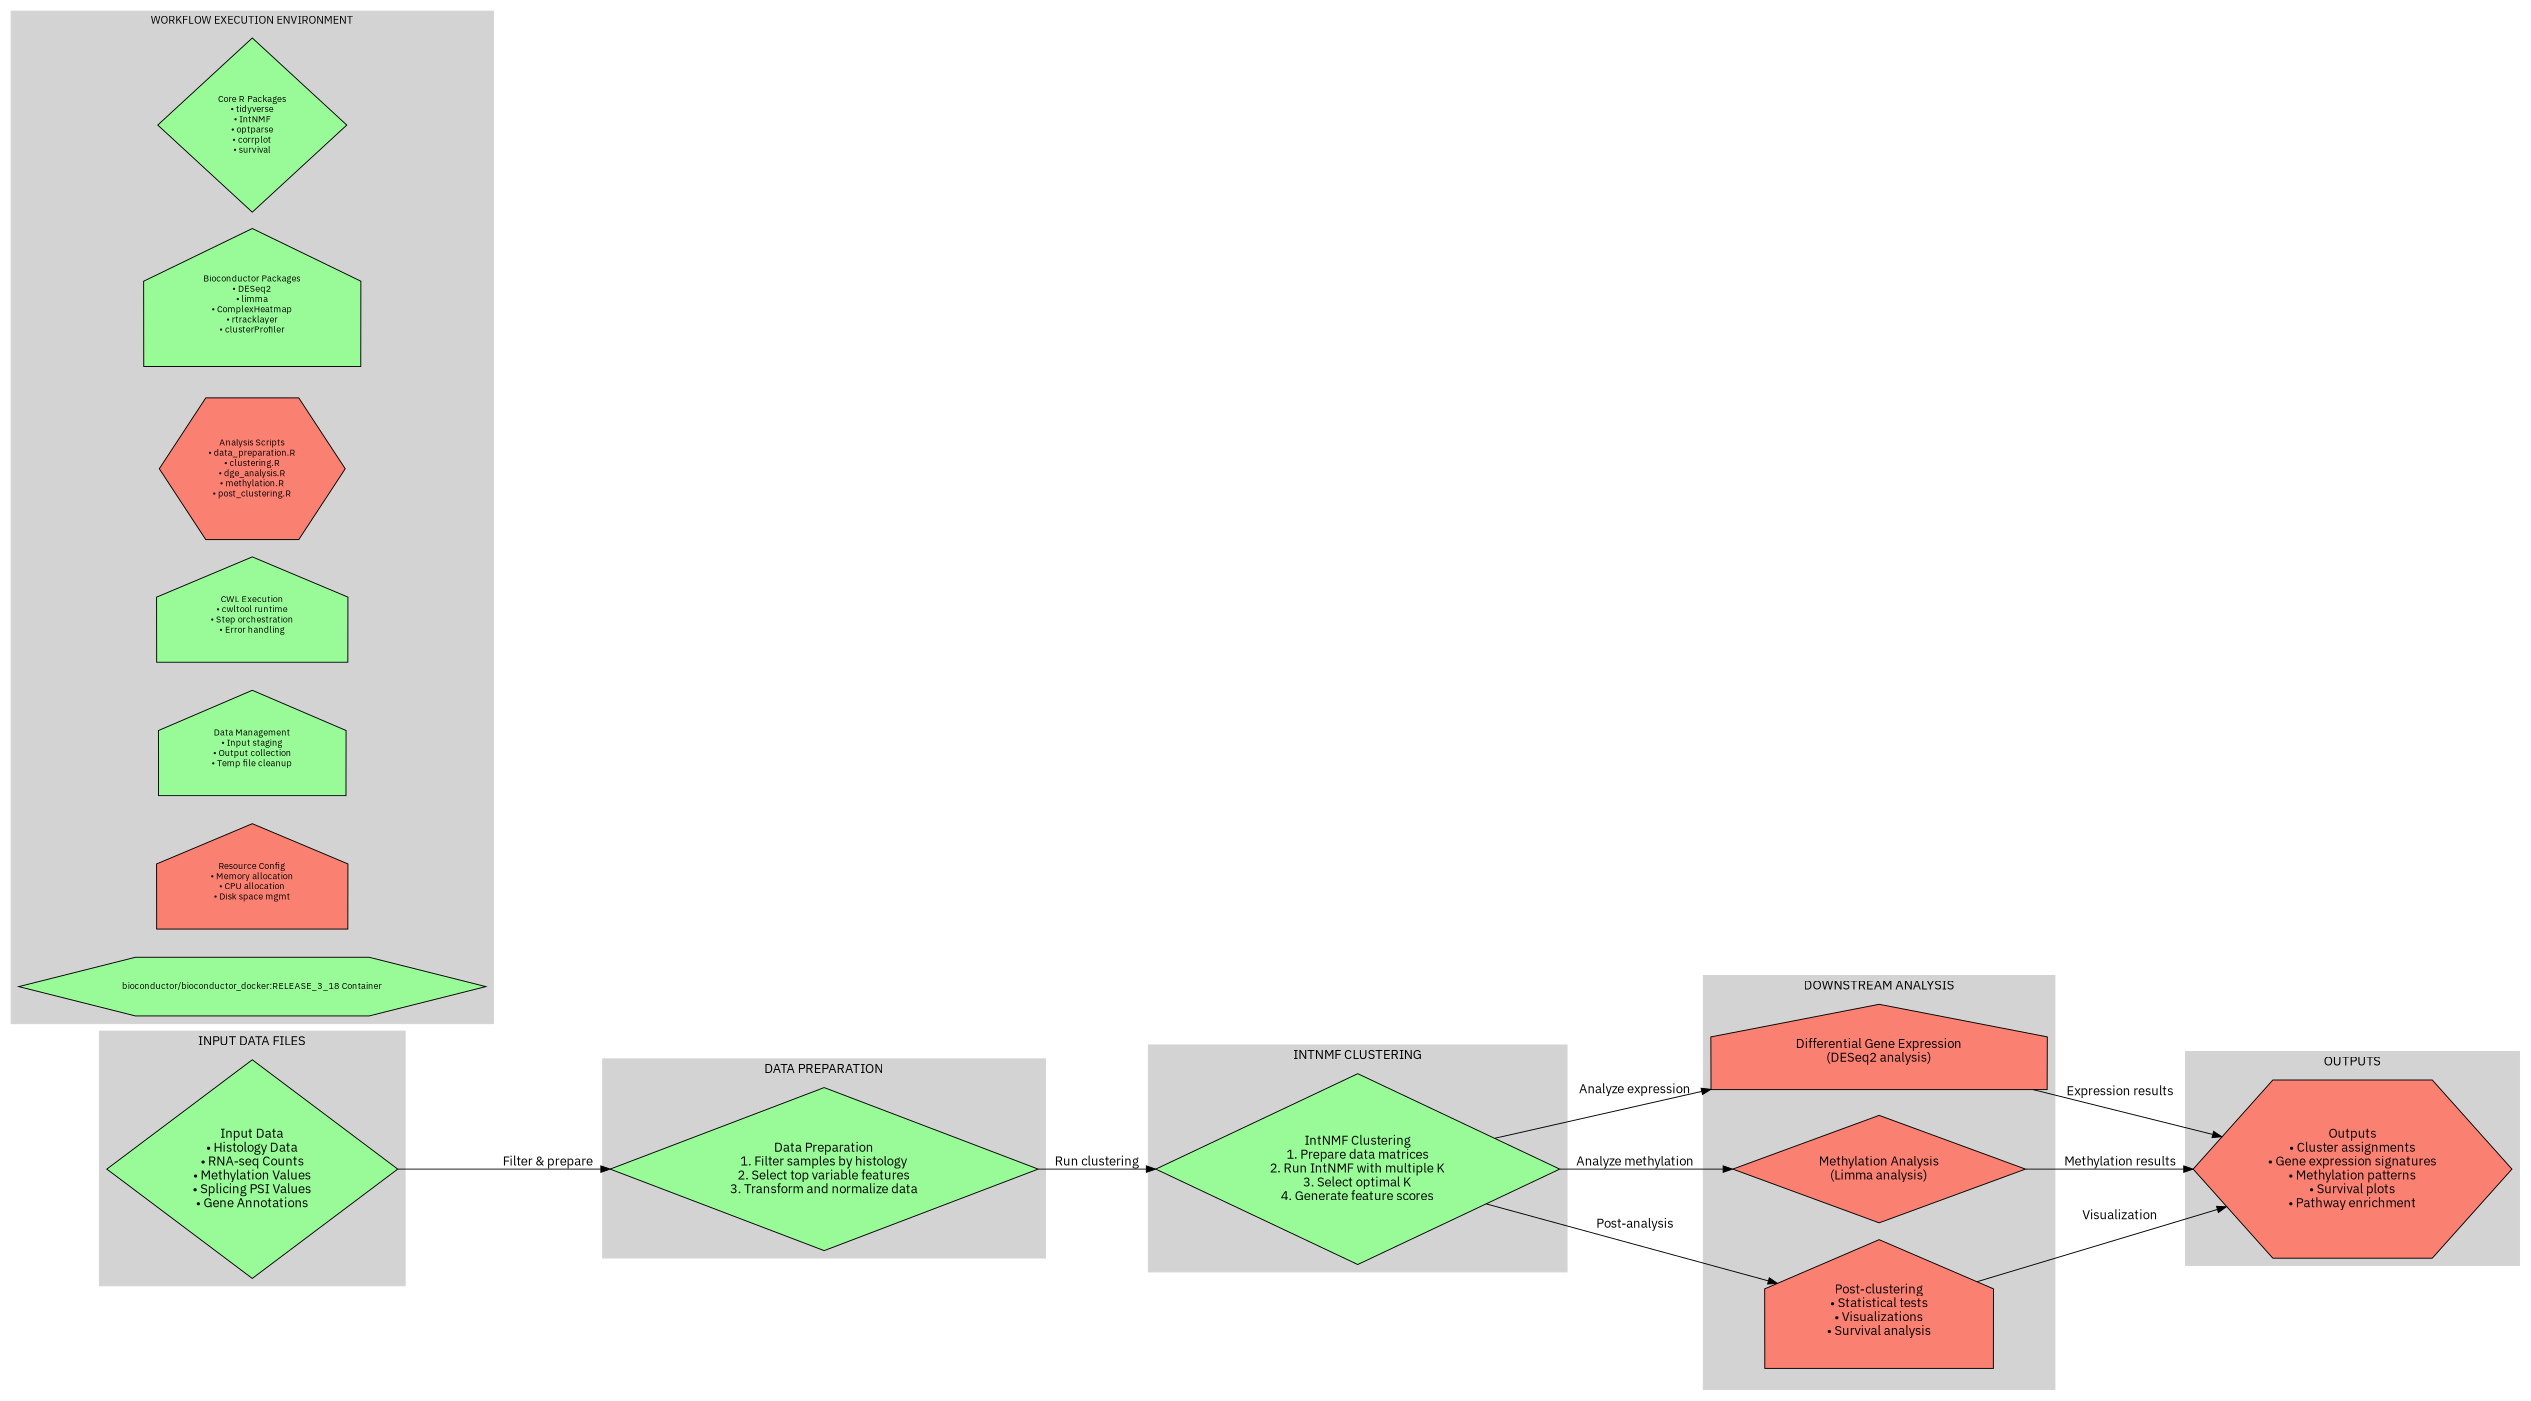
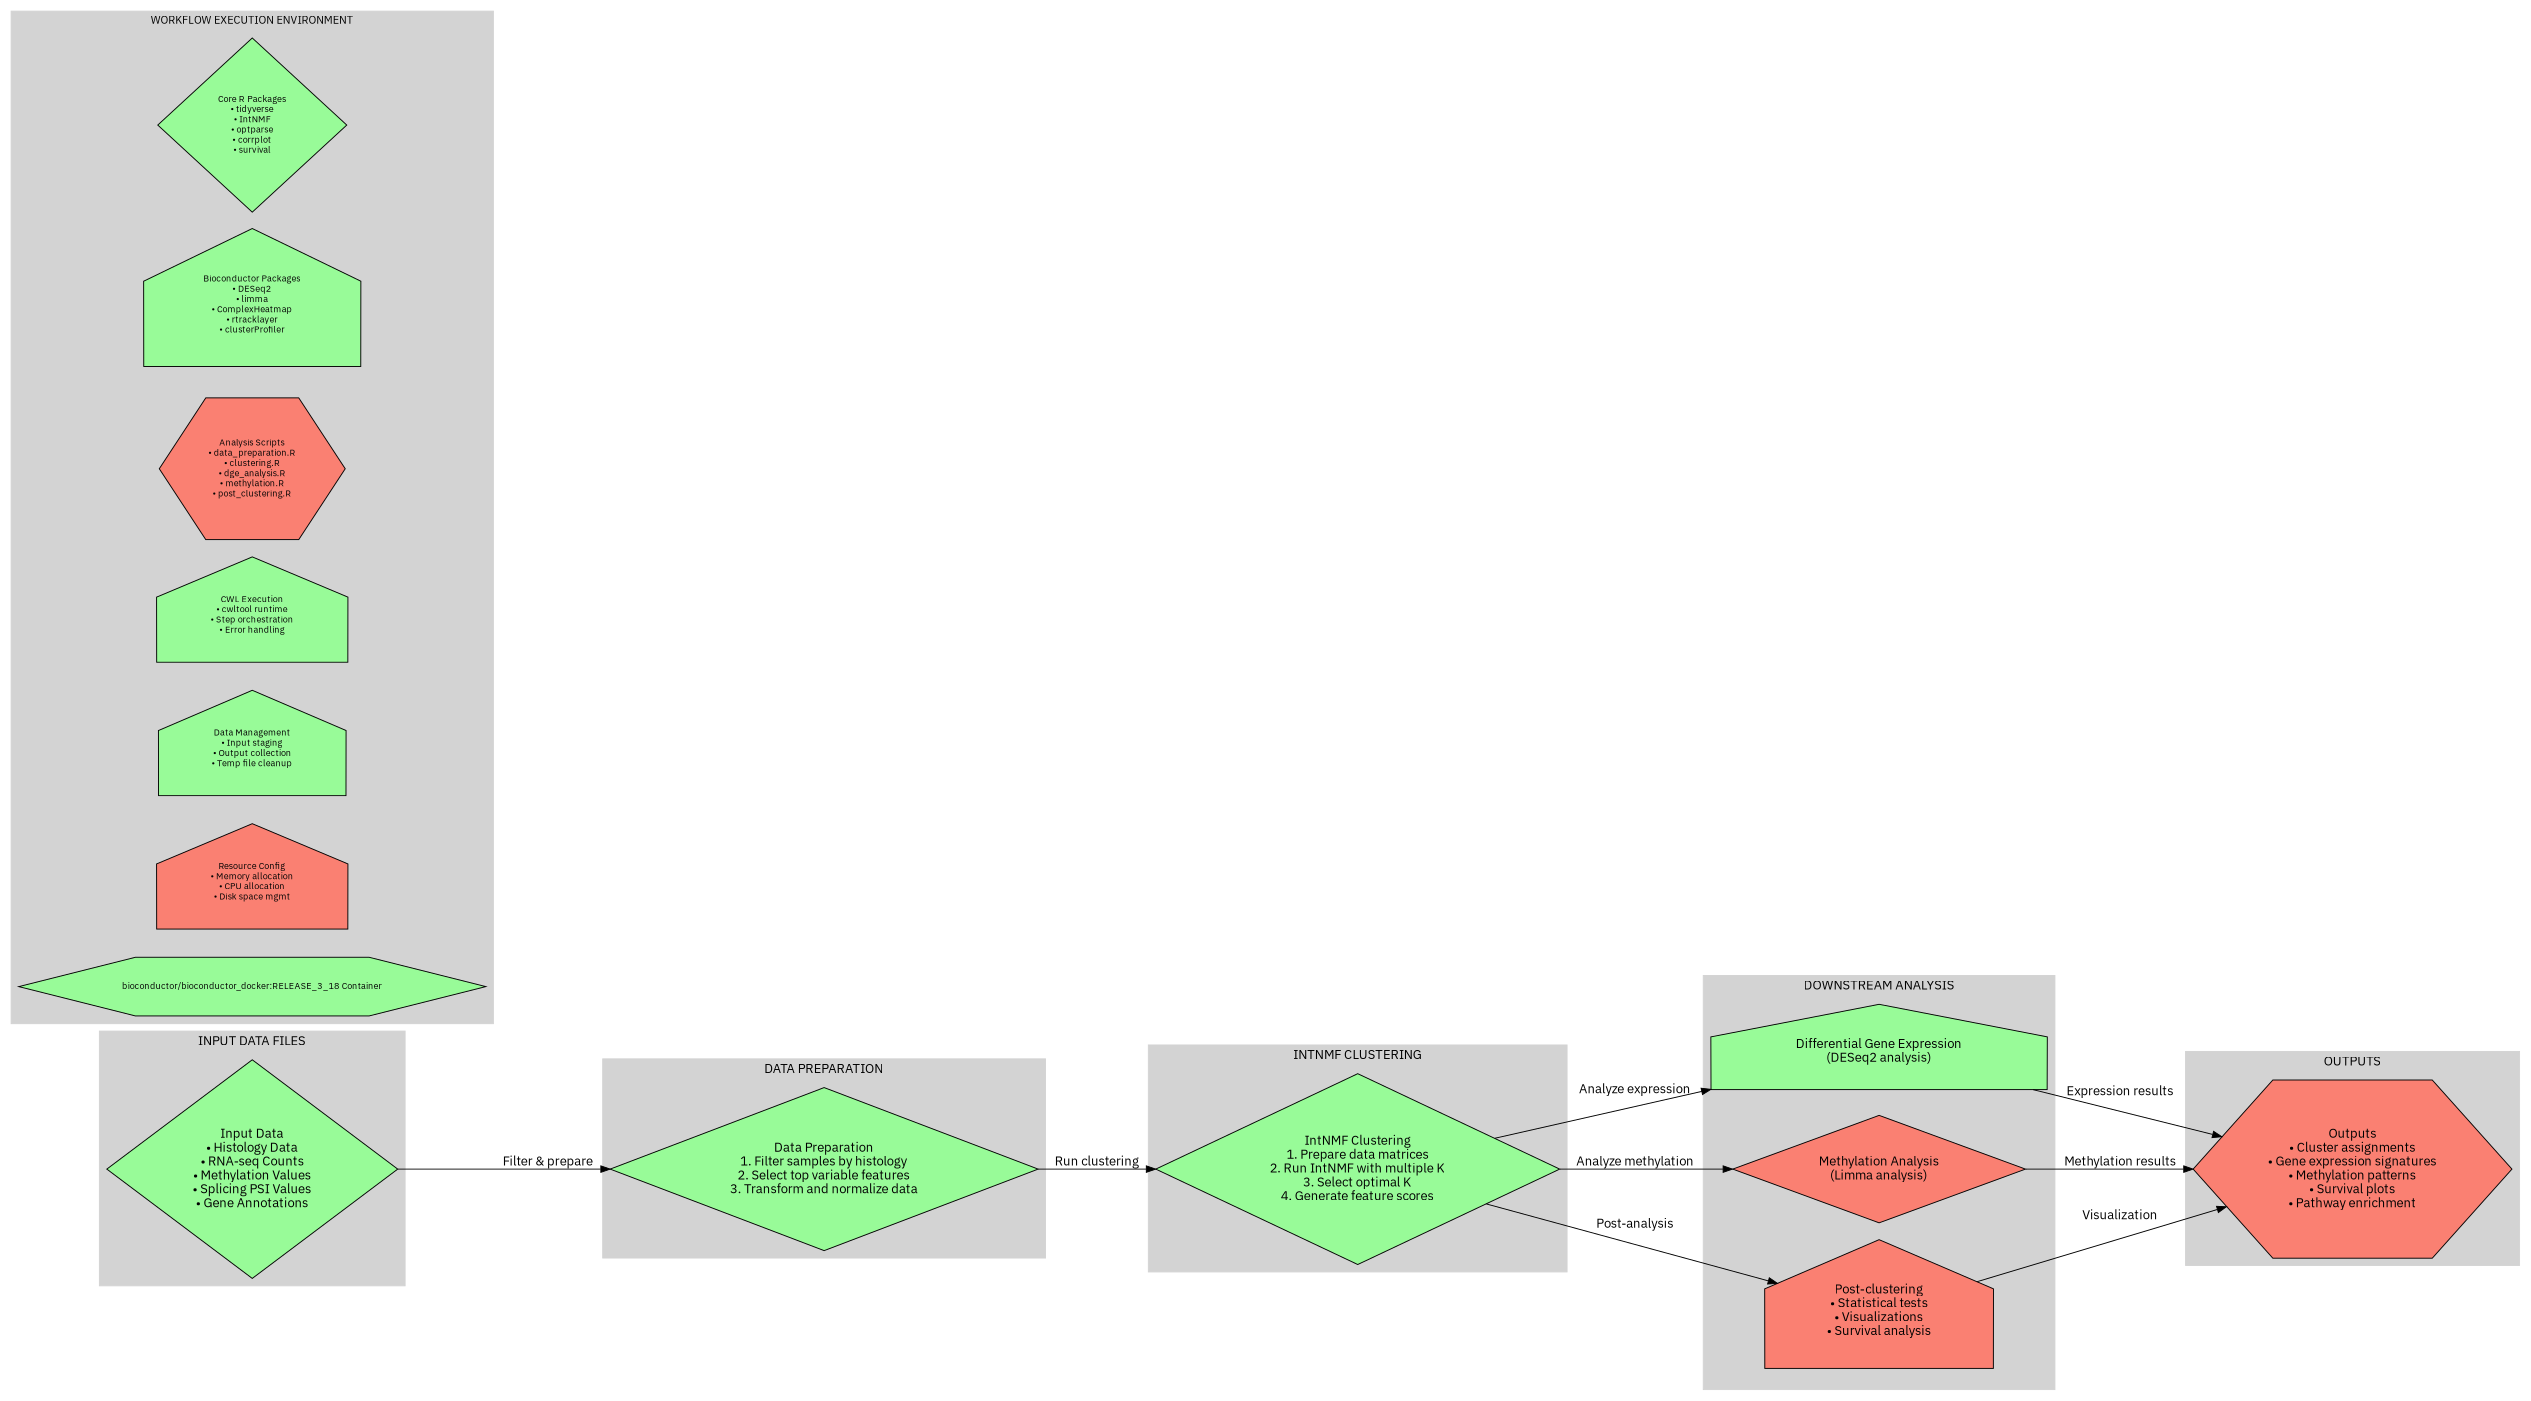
(1879, 1051) -> (1879, 1051)
